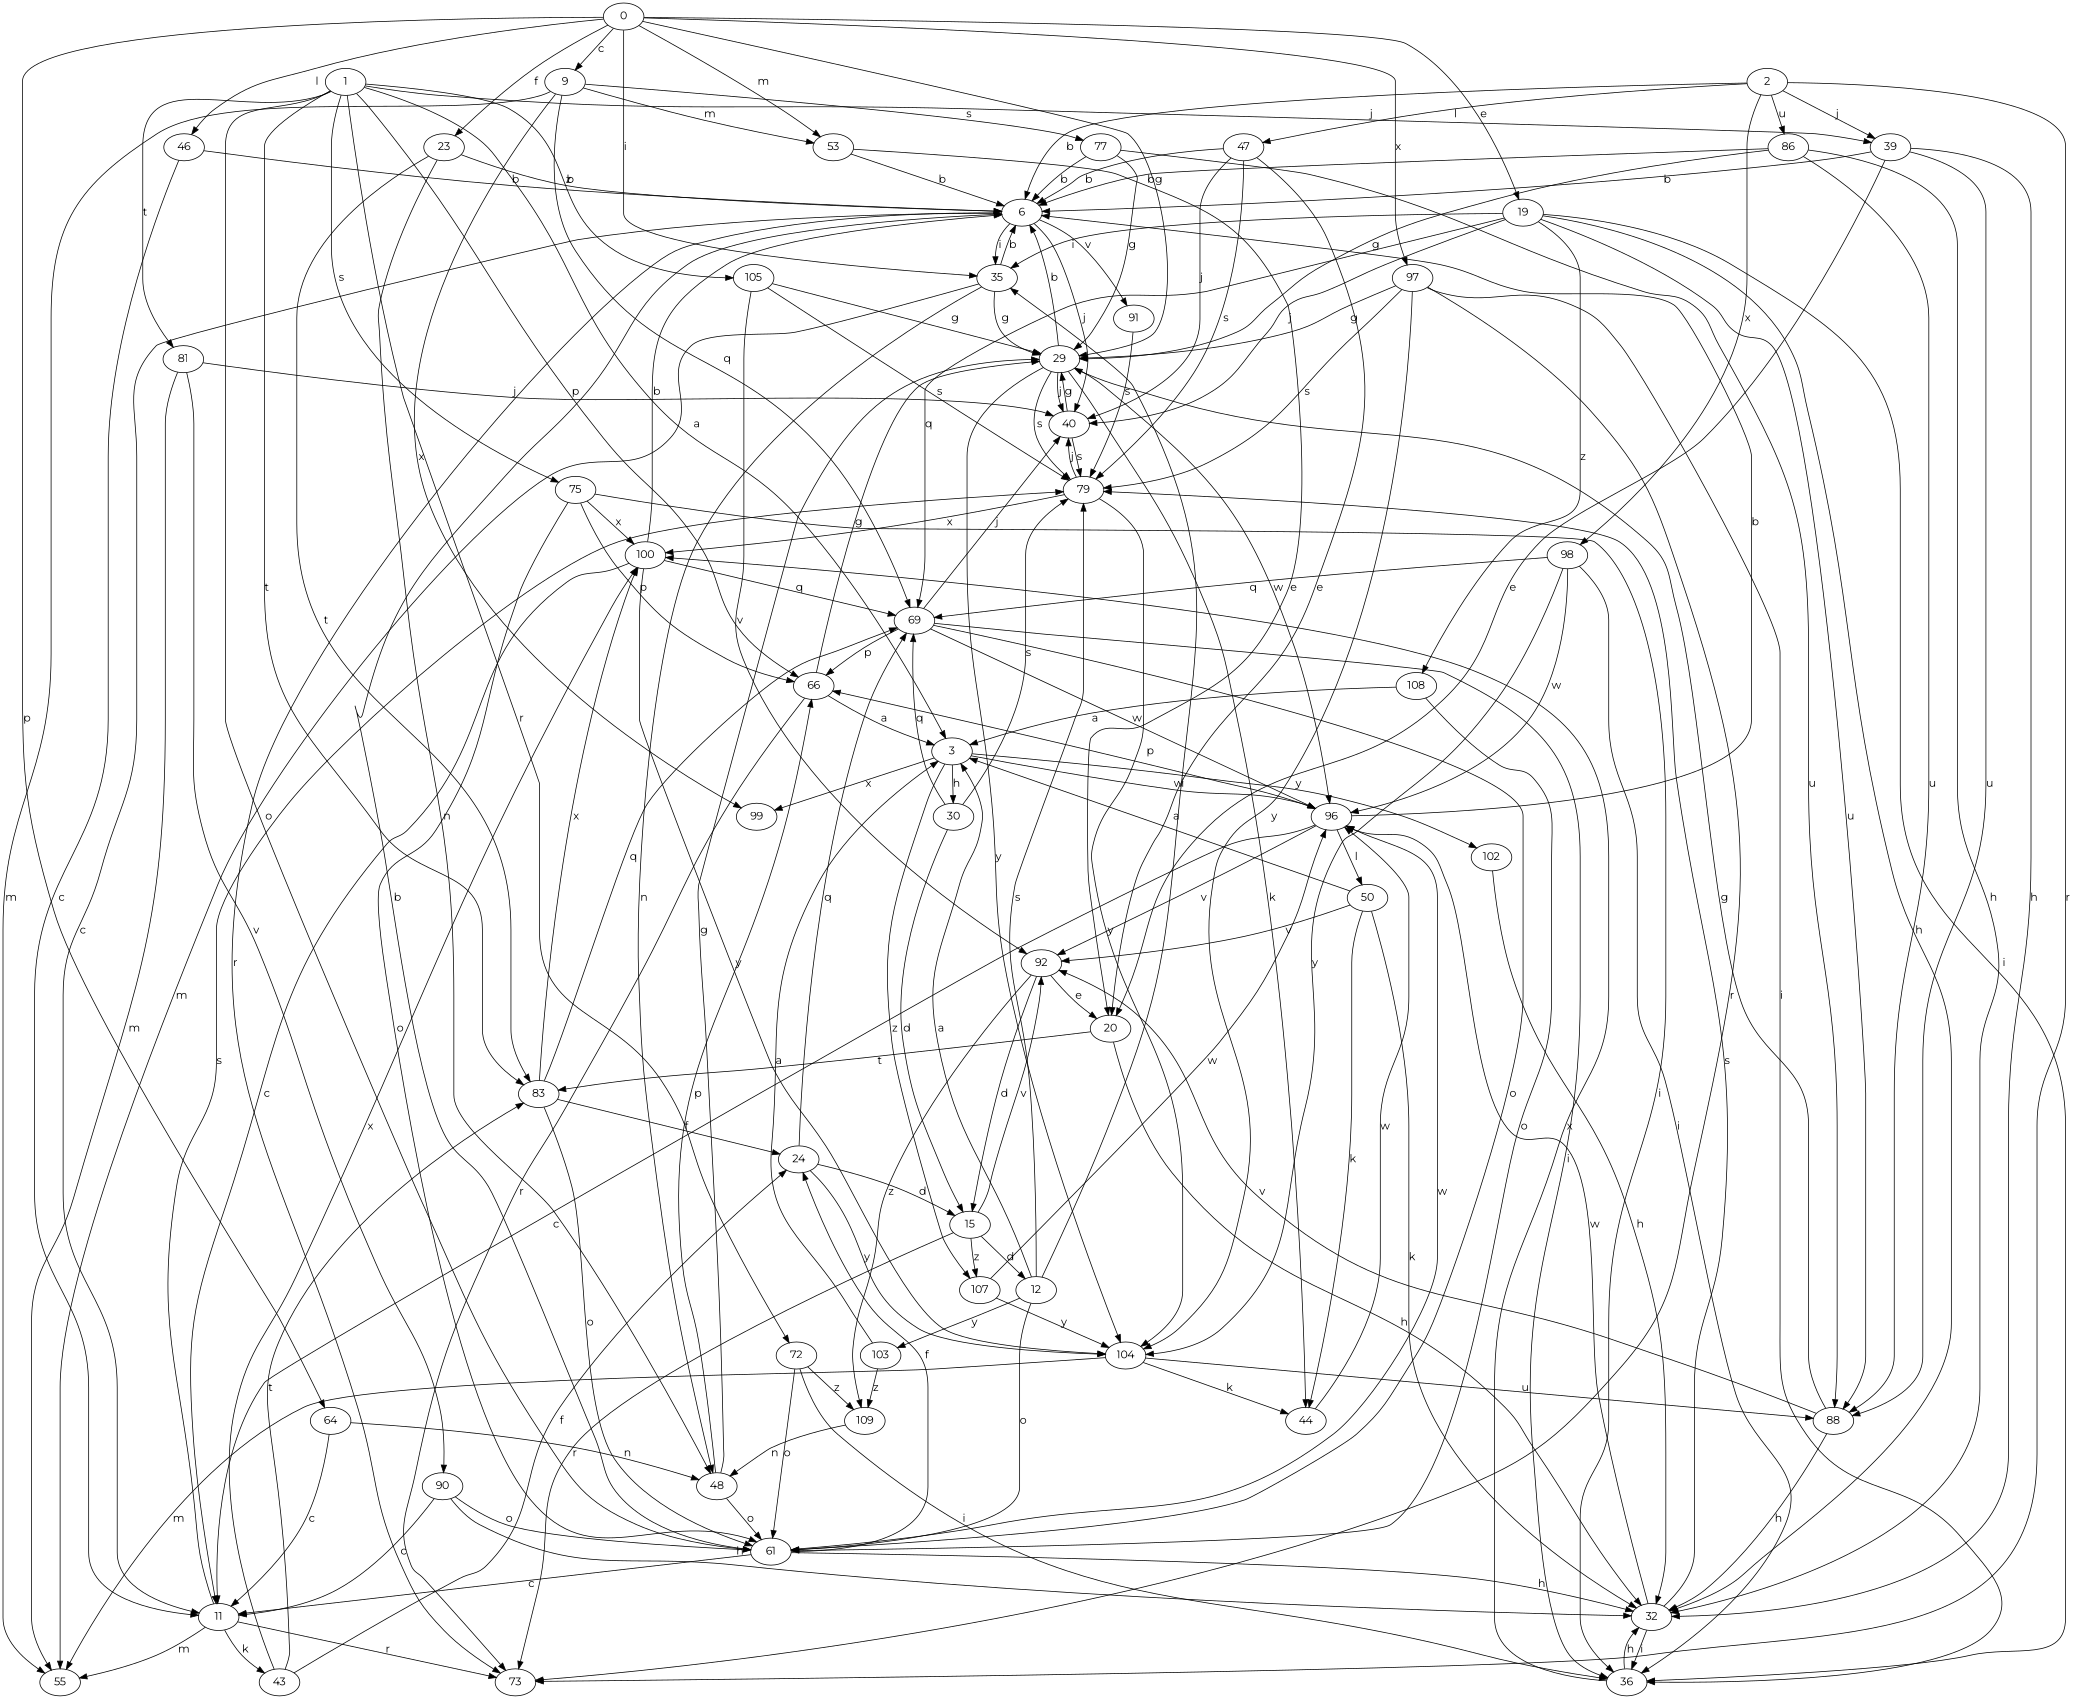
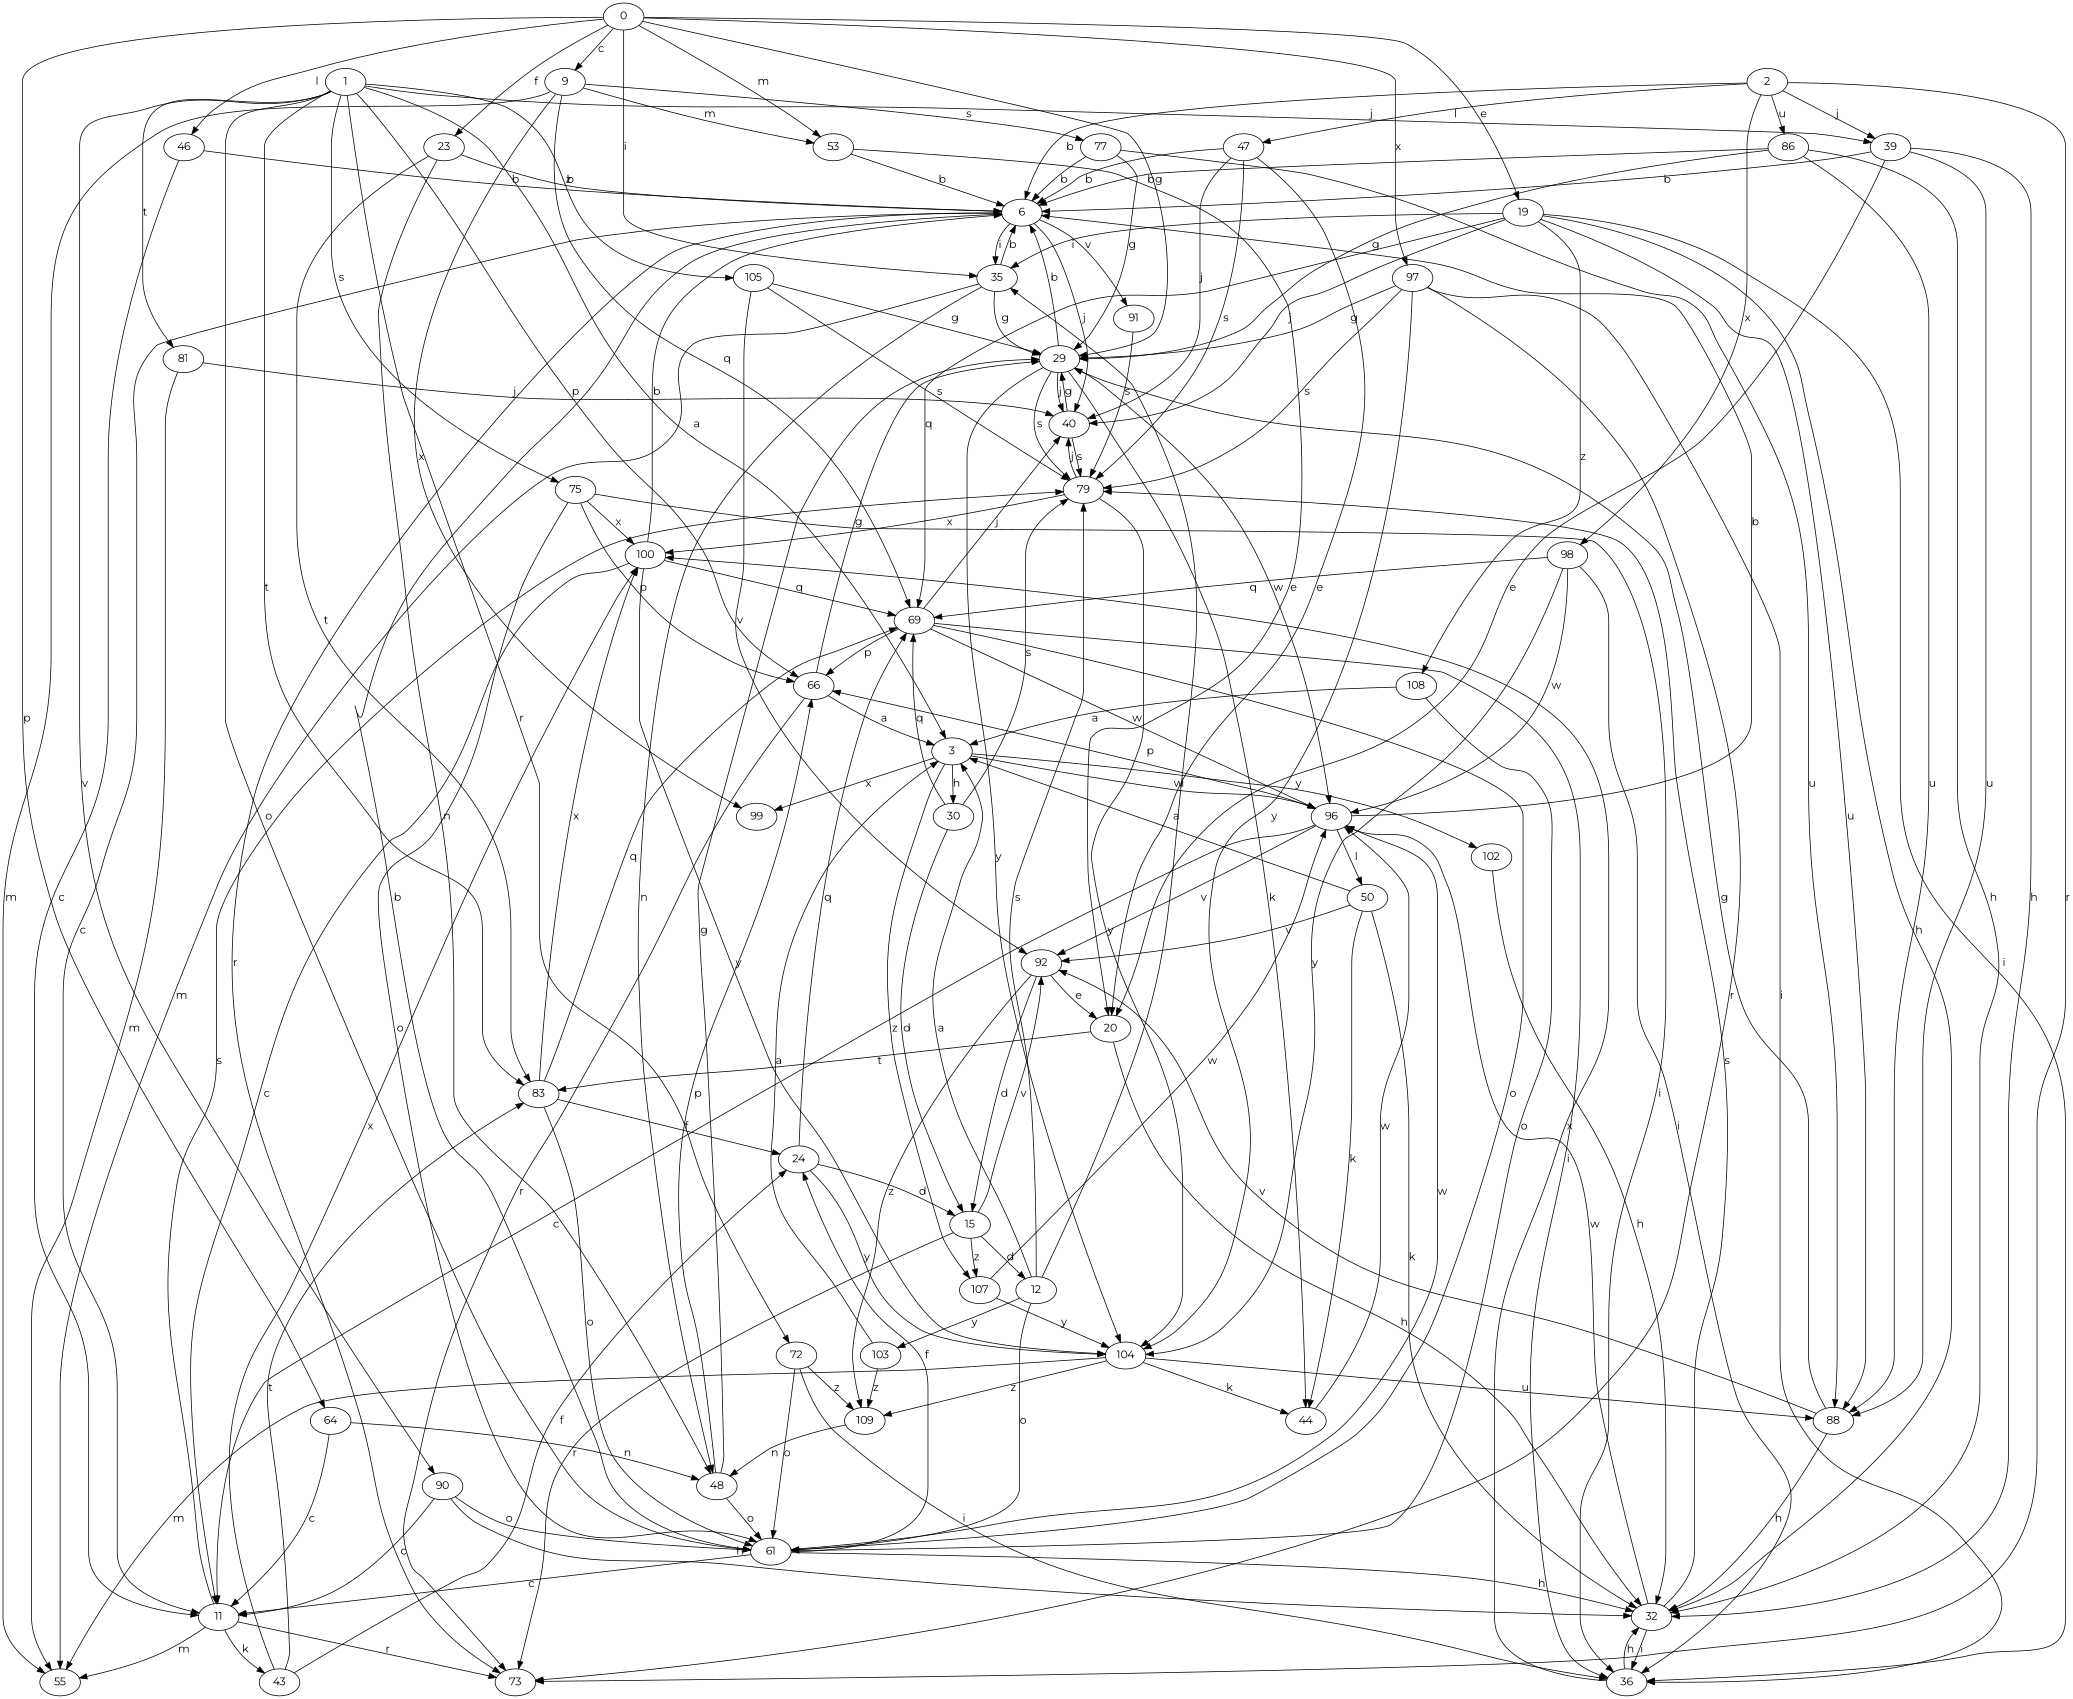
(250, 931) -> (80, 717)
none -> (999, 1387)
